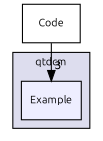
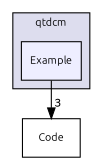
(51, 59) -> (51, 96)
